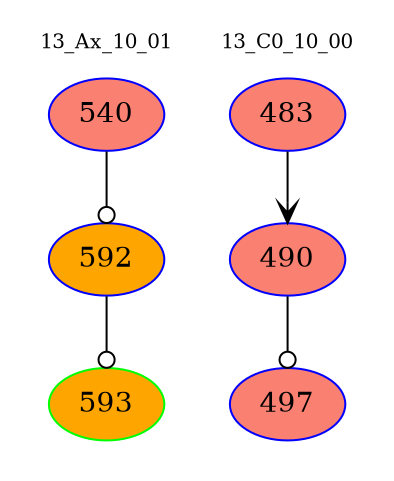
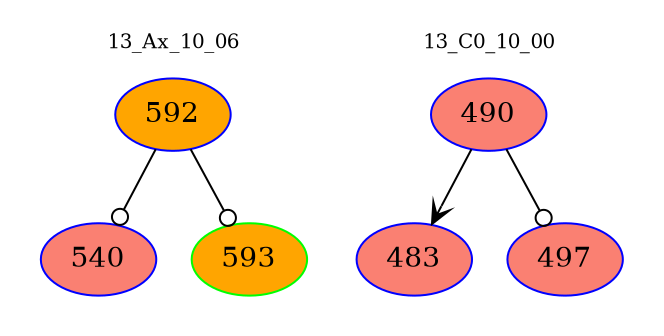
(107, 43) -> (174, 43)
(288, 177) -> (456, 178)
(107, 179) -> (140, 179)
